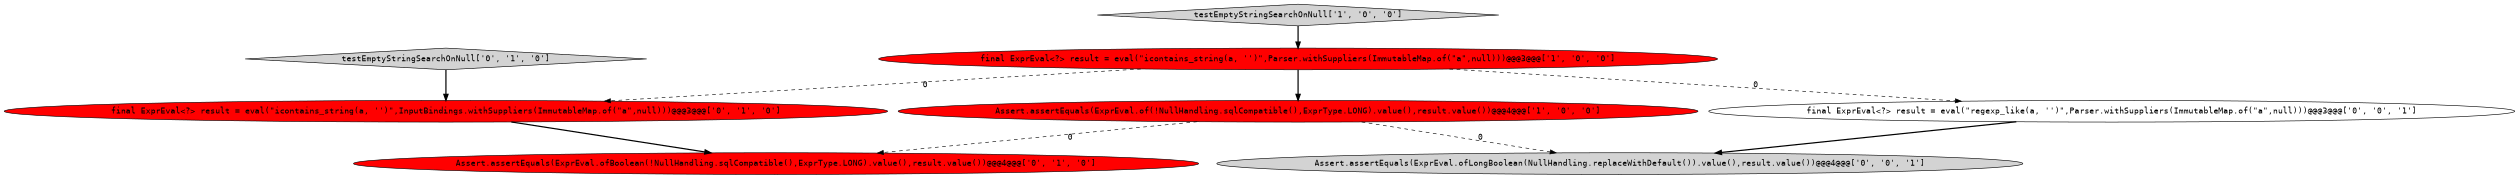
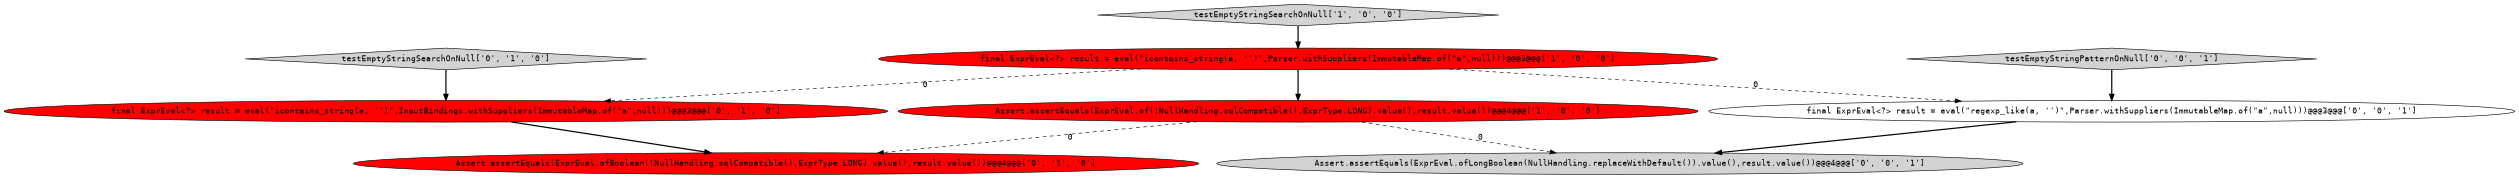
none -> (2112, 59)
